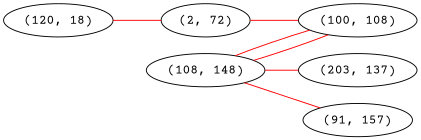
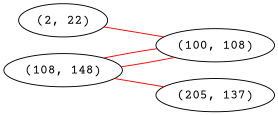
(58, 20) -> none
(206, 20) -> (63, 20)
(358, 70) -> (215, 95)
(358, 120) -> none
